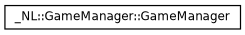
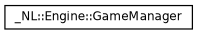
(123, 17) -> (99, 17)
